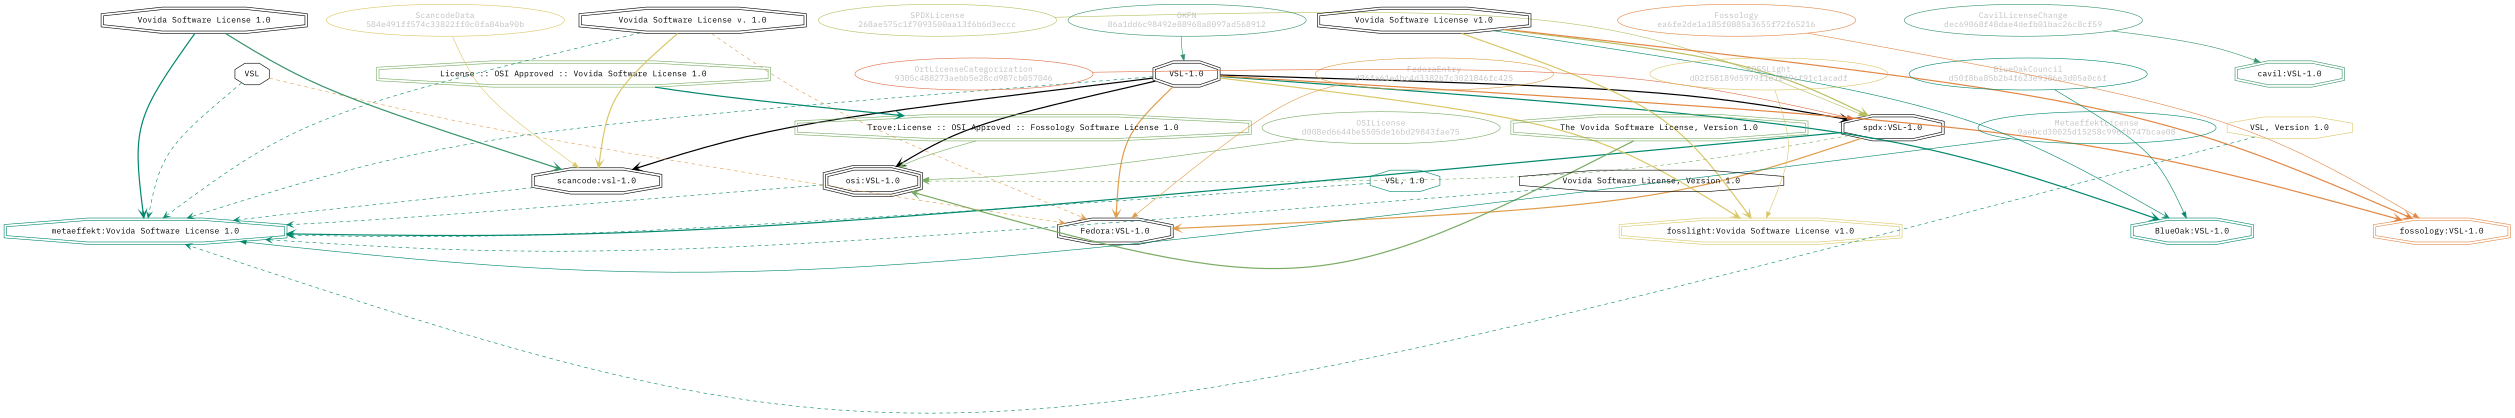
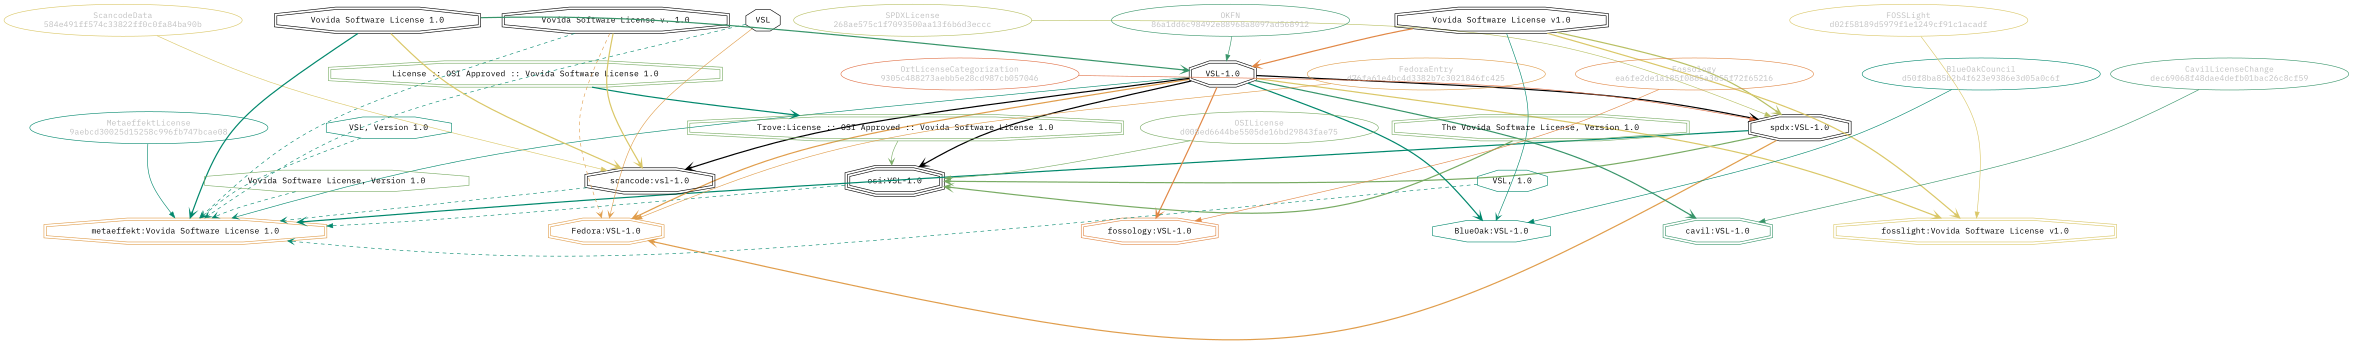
none -> (833, 35)
(1965, 86) -> (1335, 46)
(386, 111) -> (496, 111)
(668, 118) -> (710, 125)
(1023, 128) -> (906, 128)
(2290, 128) -> (389, 128)
none -> (1479, 129)
(643, 155) -> (660, 105)
(1390, 180) -> (1336, 182)
(1652, 181) -> (337, 181)
(558, 206) -> (589, 207)
(146, 231) -> (185, 231)
(1115, 231) -> (606, 231)
(2192, 231) -> (1492, 231)
